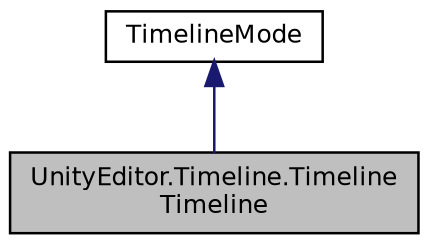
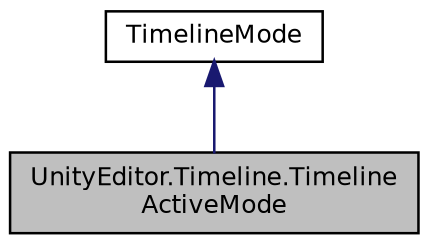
(214, 193) -> (214, 193)
